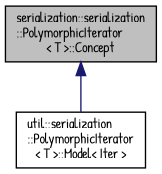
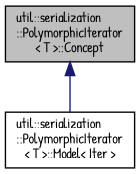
(81, 34) -> (70, 34)
